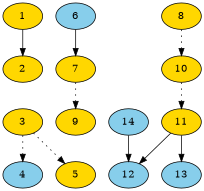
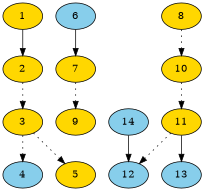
none -> (23, 92)
(158, 146) -> (158, 146)
